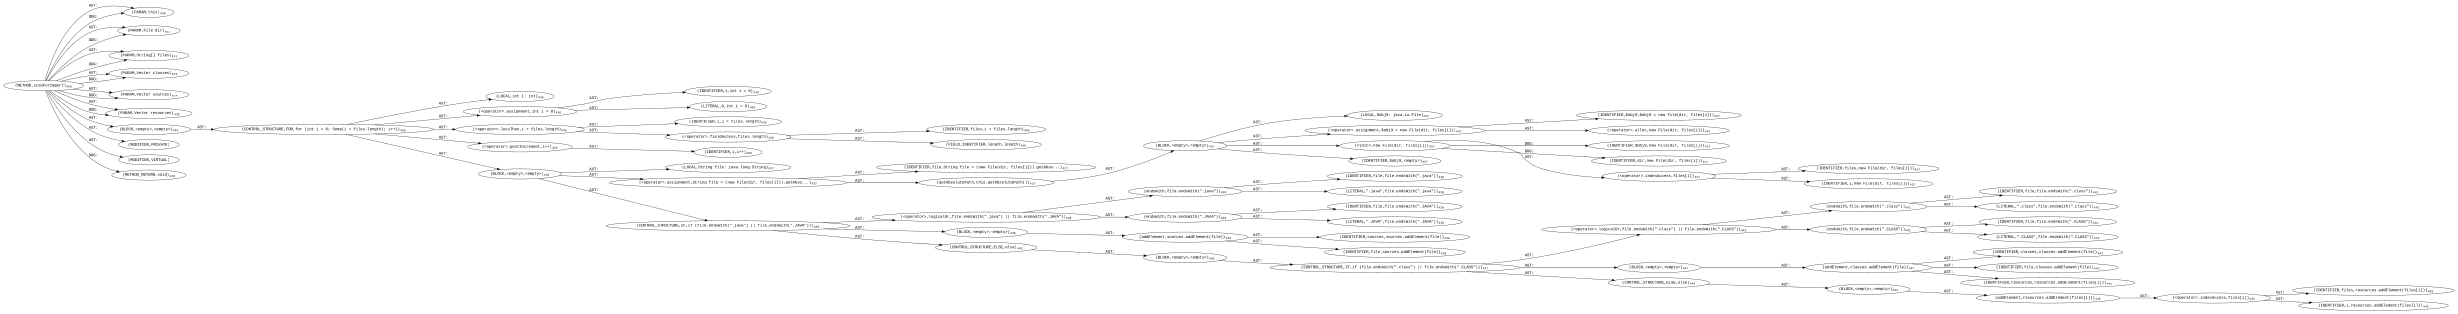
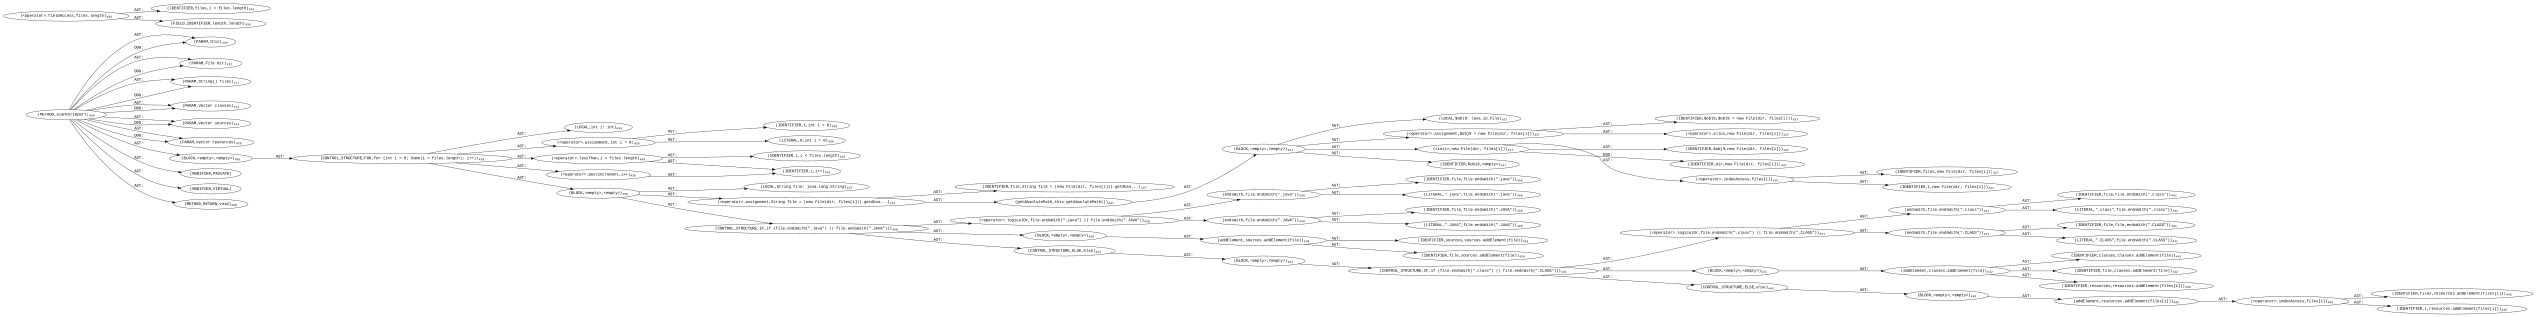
(622, 133) -> (711, 165)
(1531, 144) -> (1609, 147)
(95, 155) -> (140, 186)
